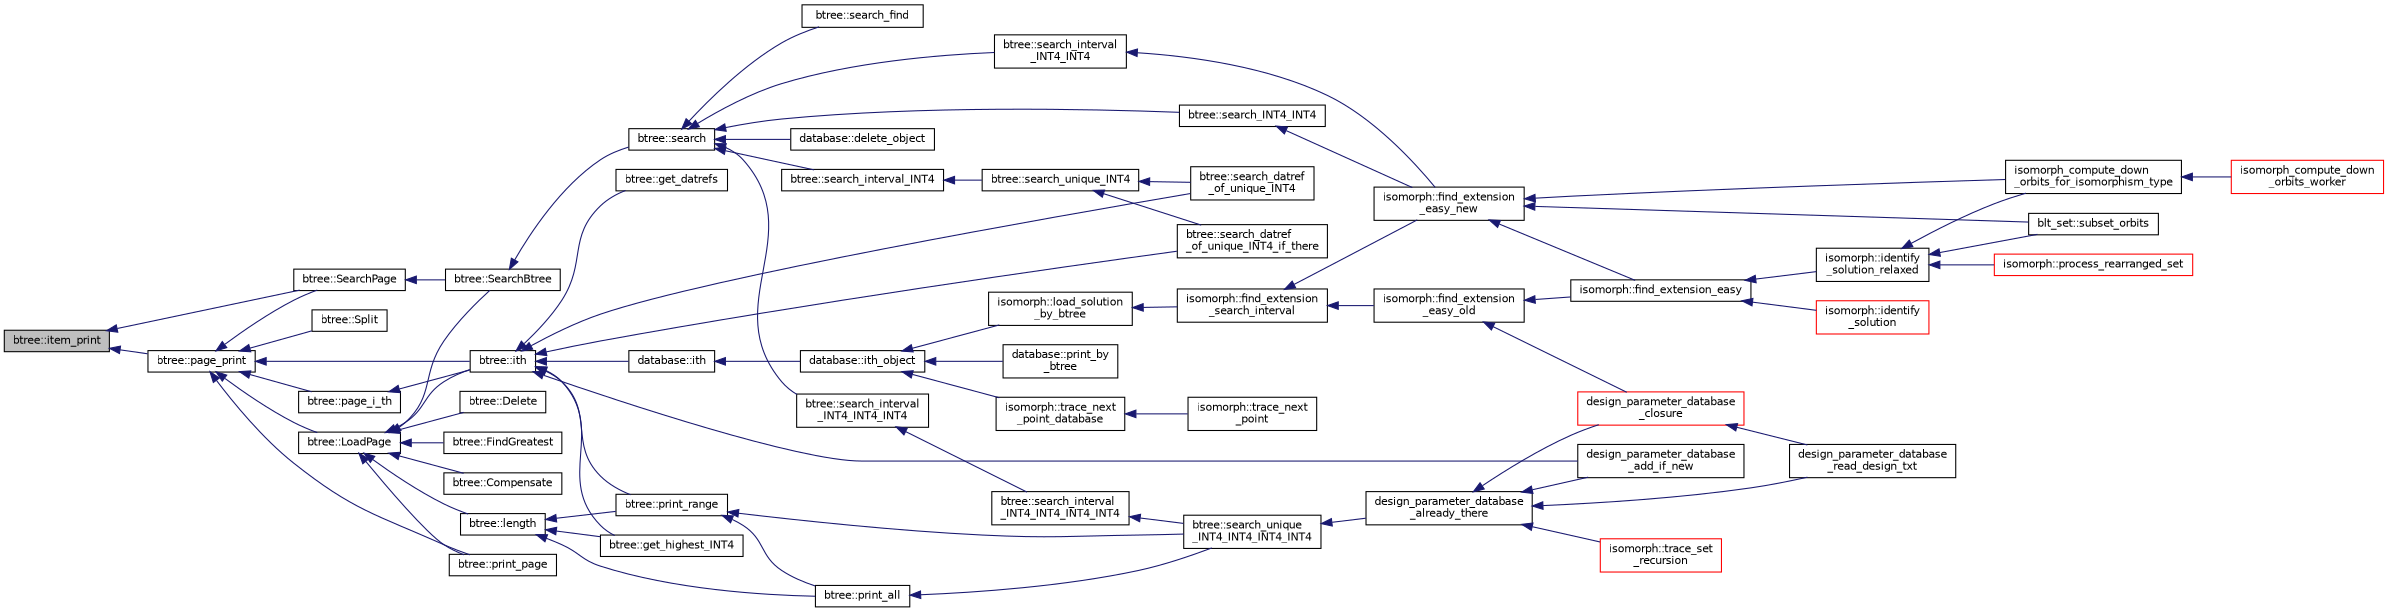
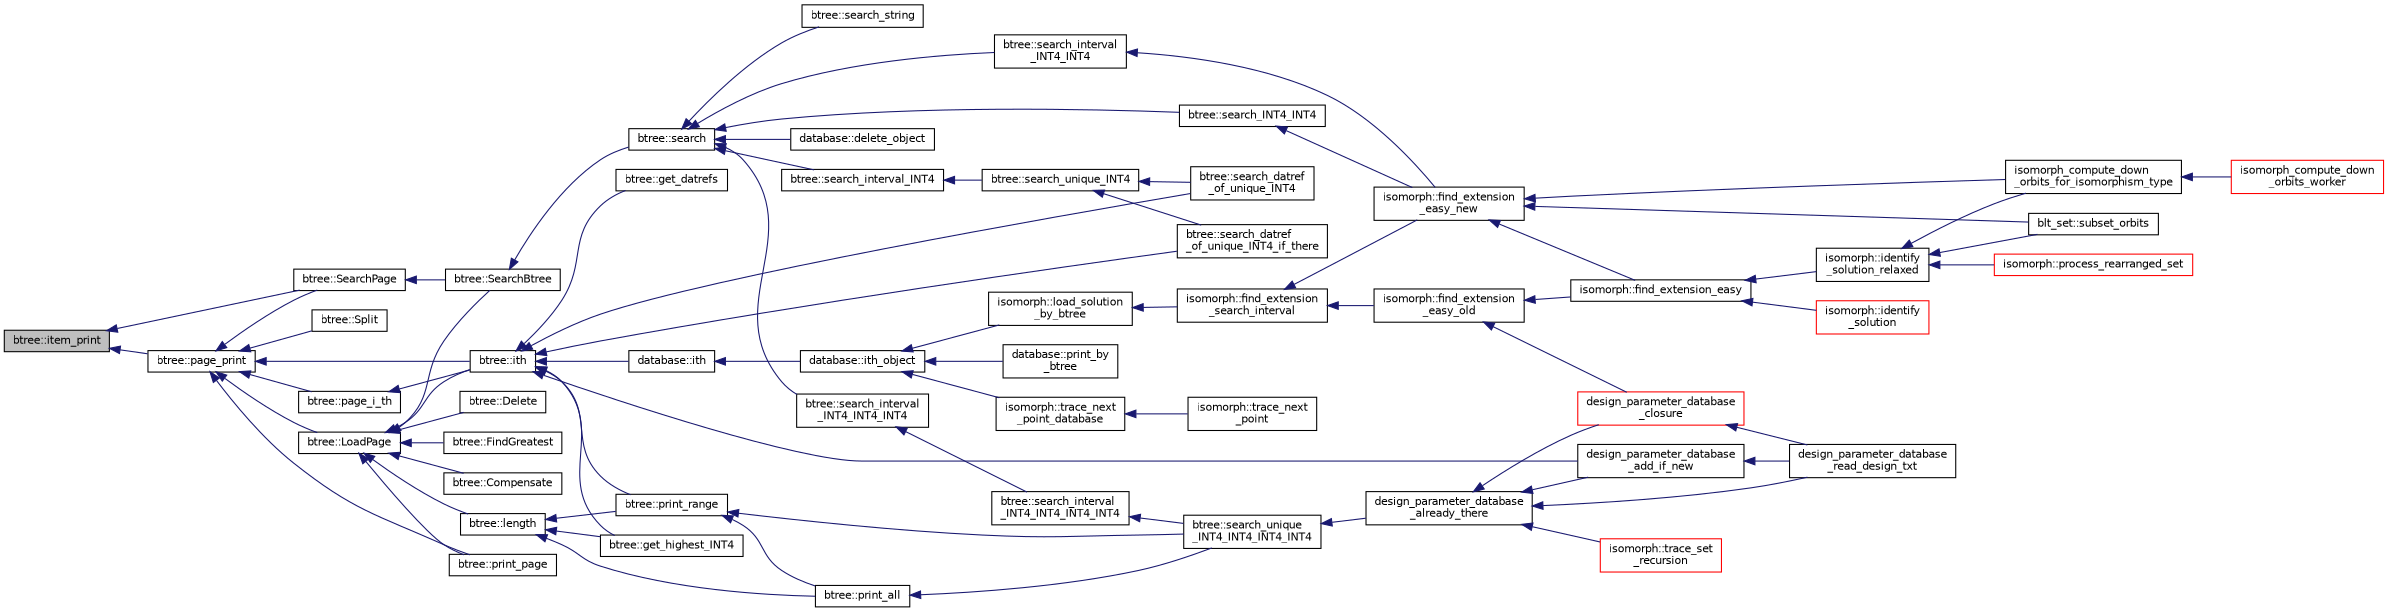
(863, 16) -> (863, 16)
none -> (1772, 461)
